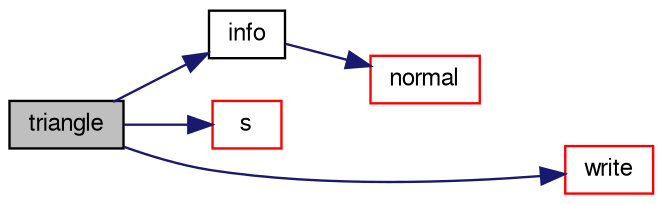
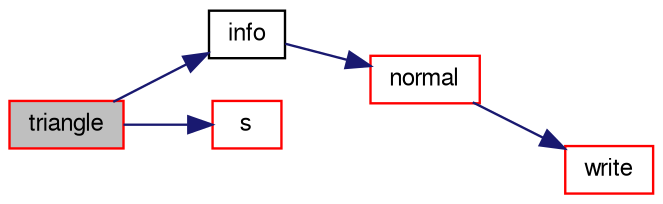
(66, 125) -> (66, 125)
(330, 181) -> (508, 120)
